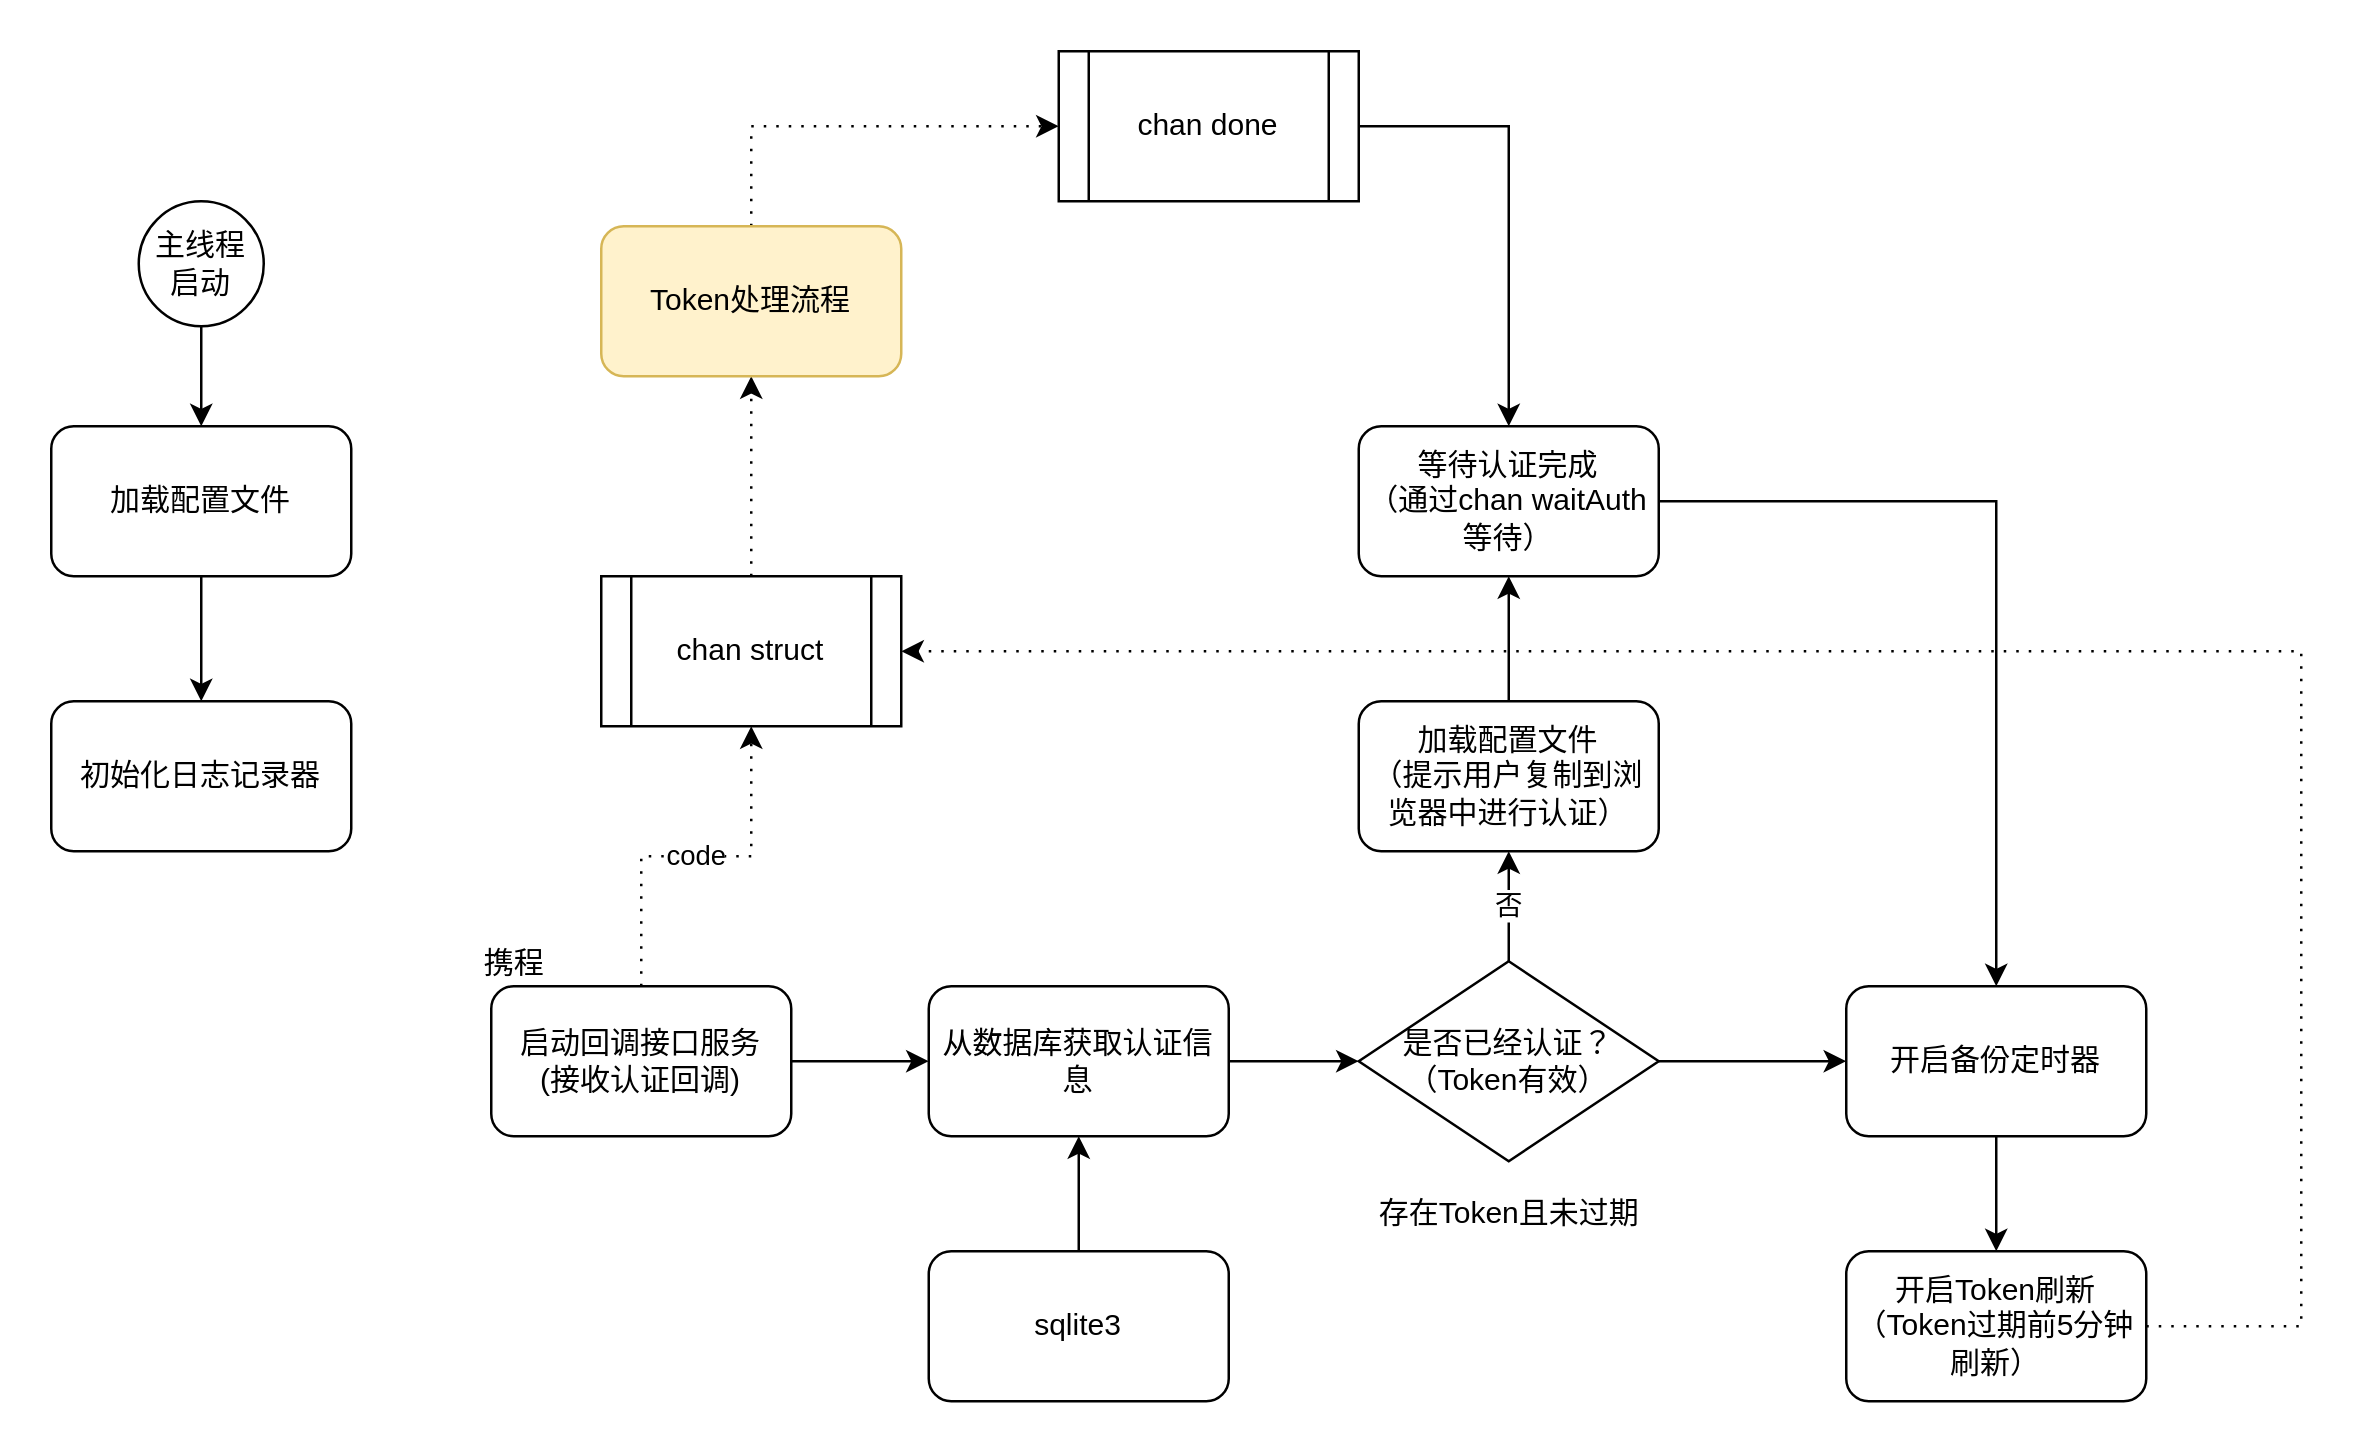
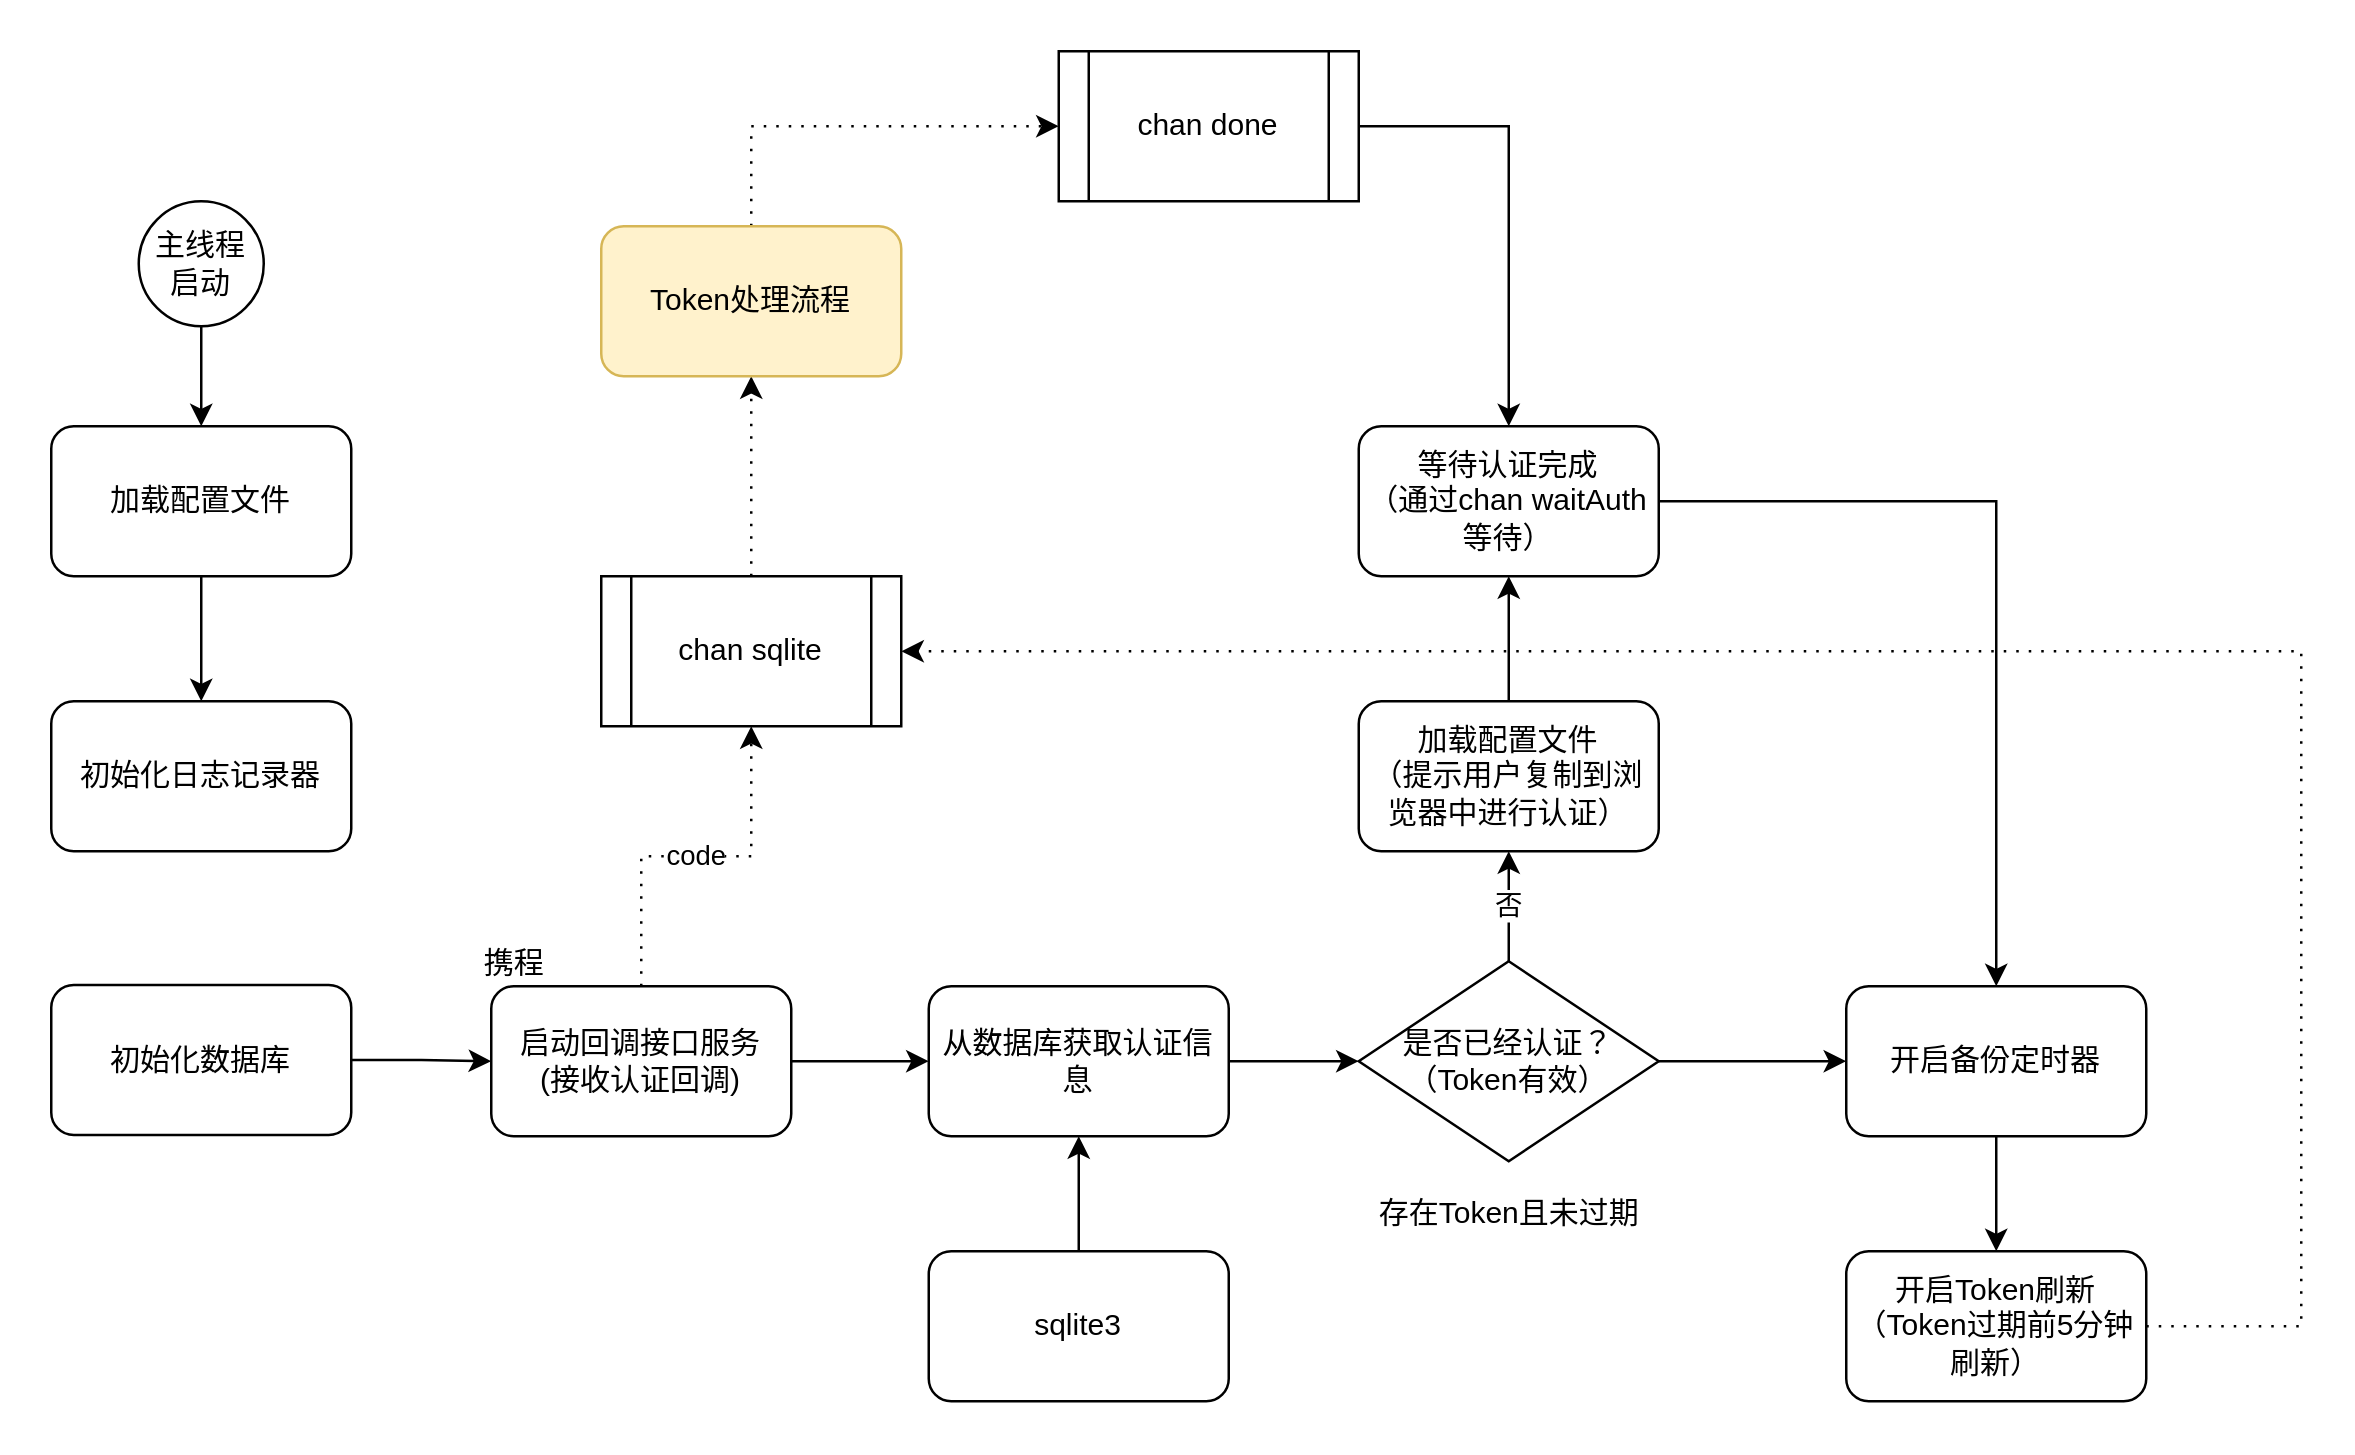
(751, 651) -> (751, 651)
none -> (201, 1060)
none -> (413, 1060)
